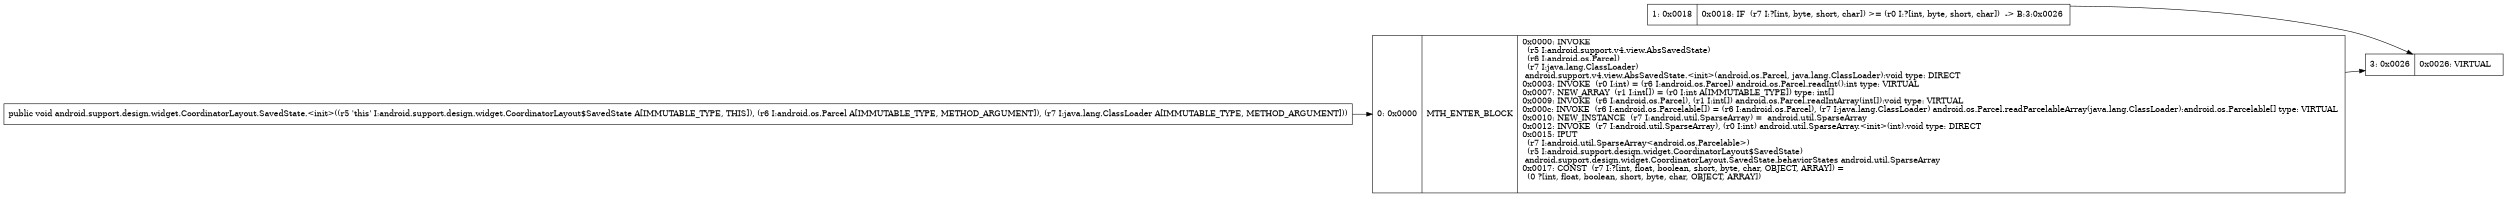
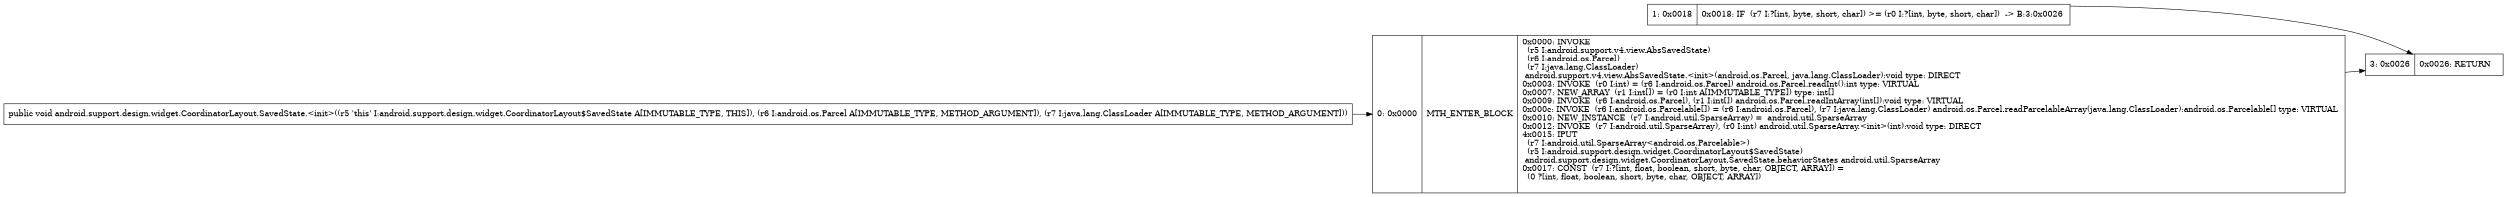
(2459, 64) -> (2459, 64)
(1552, 135) -> (1552, 135)
